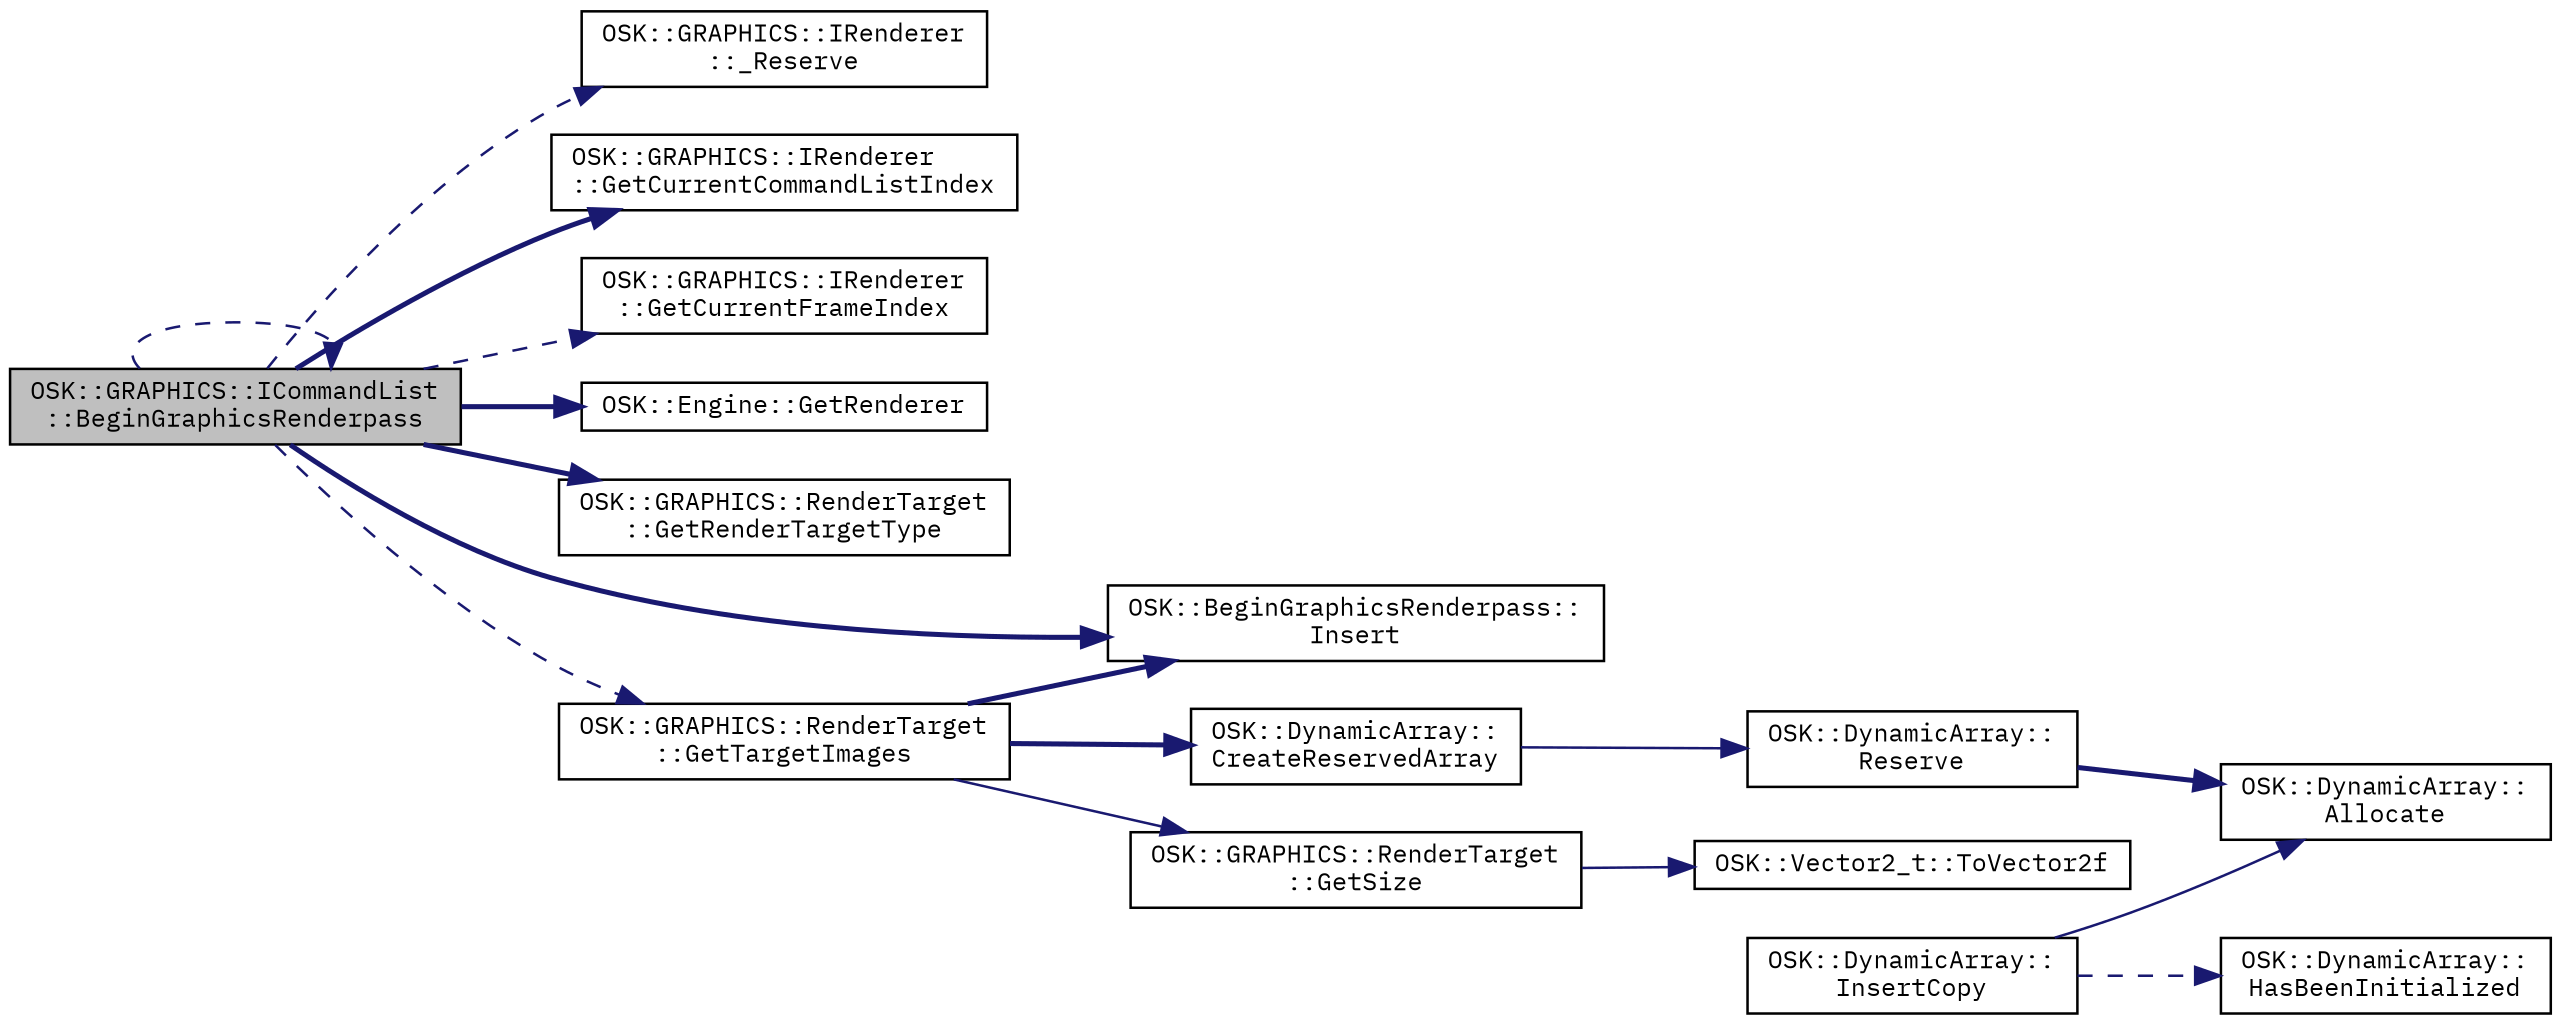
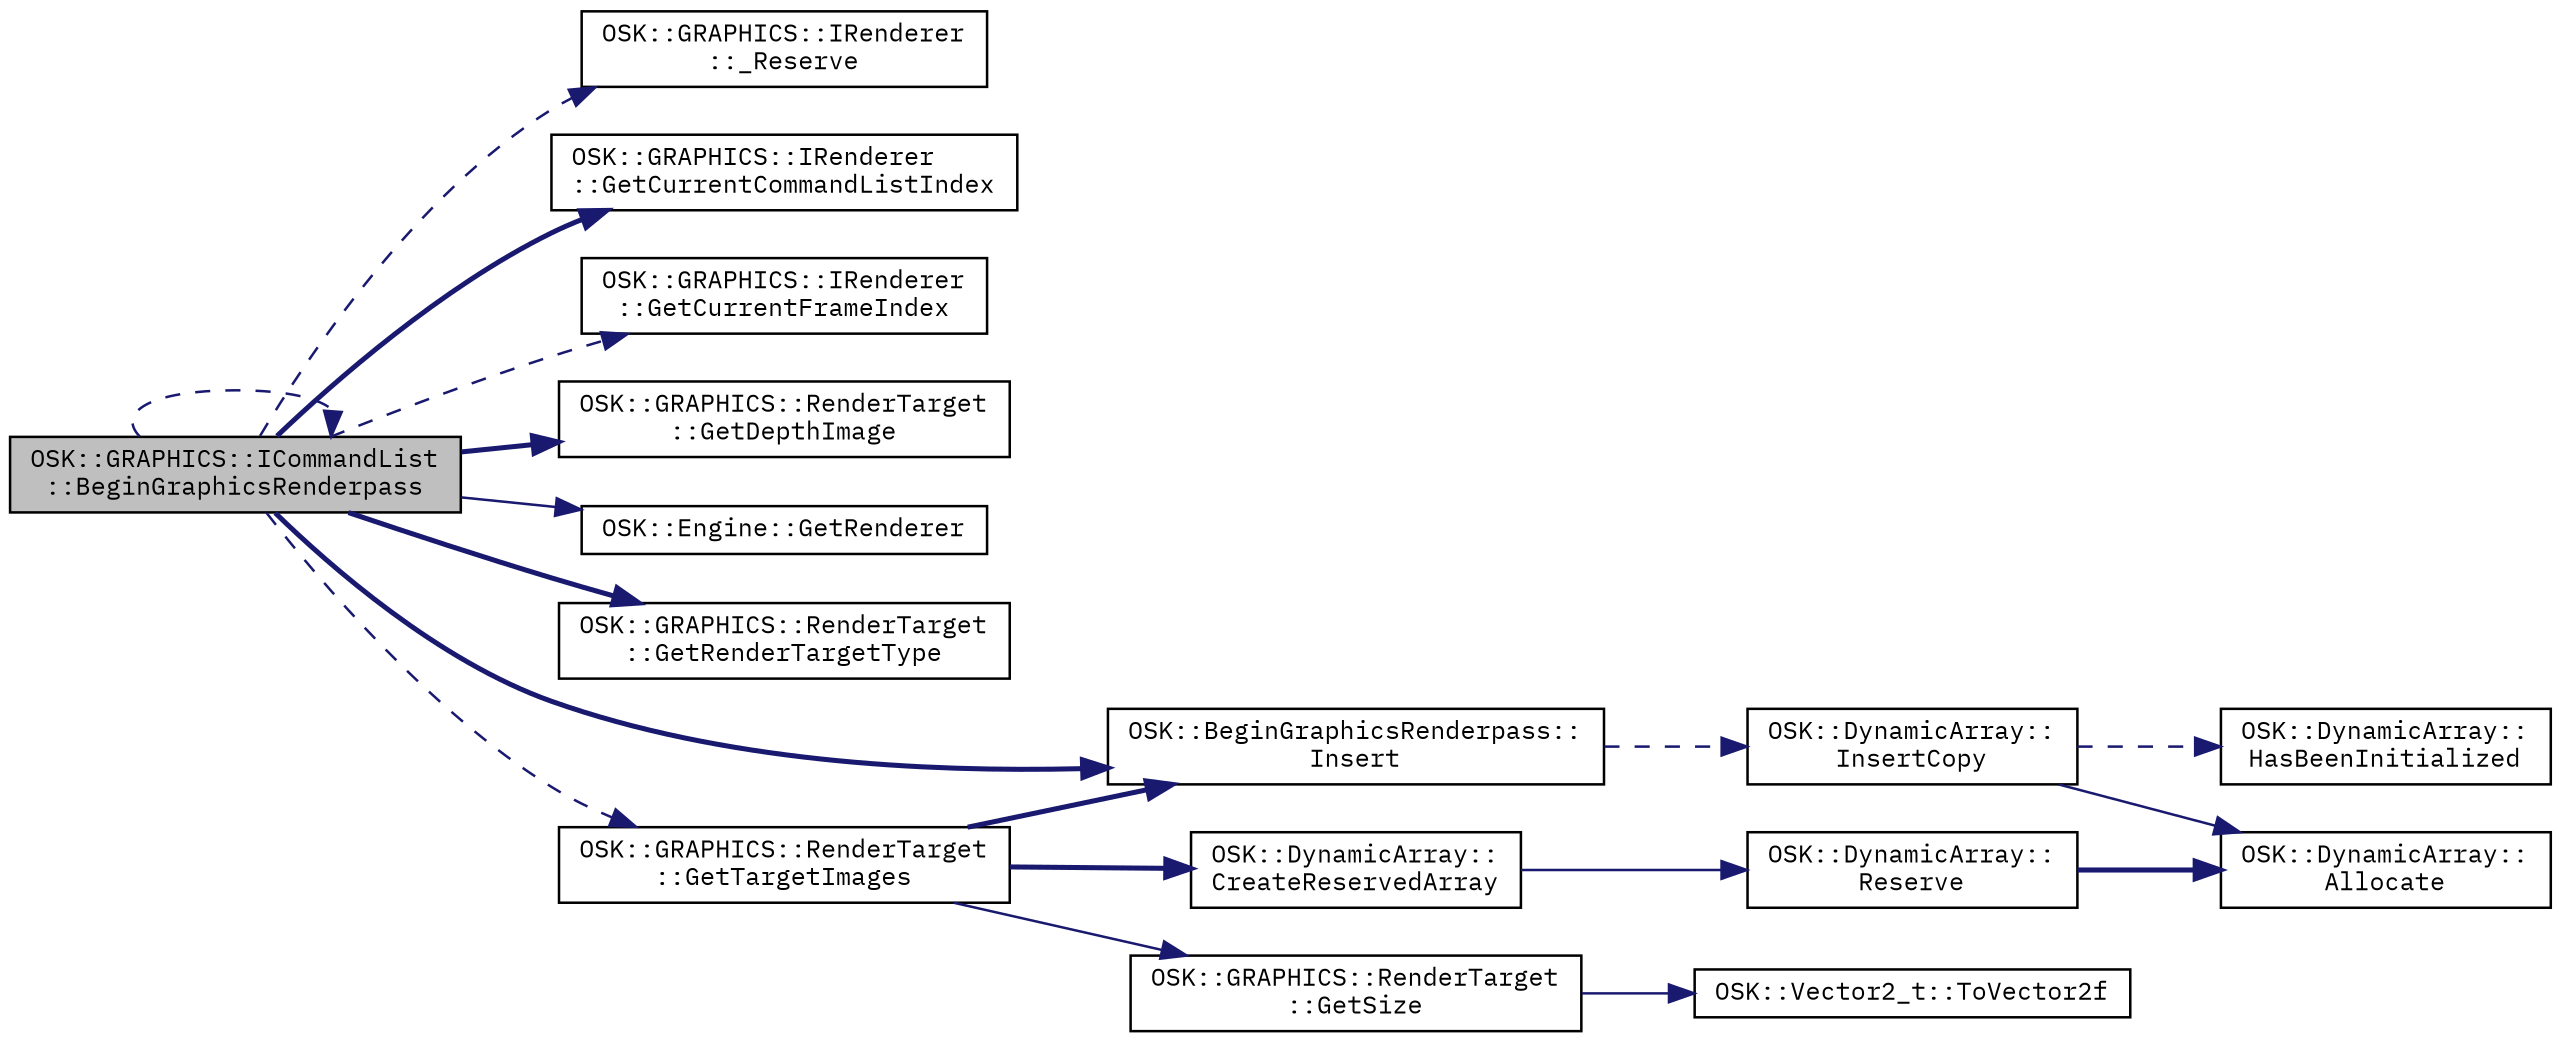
(508, 407) -> (508, 502)
none -> (784, 419)
none -> (1663, 747)
